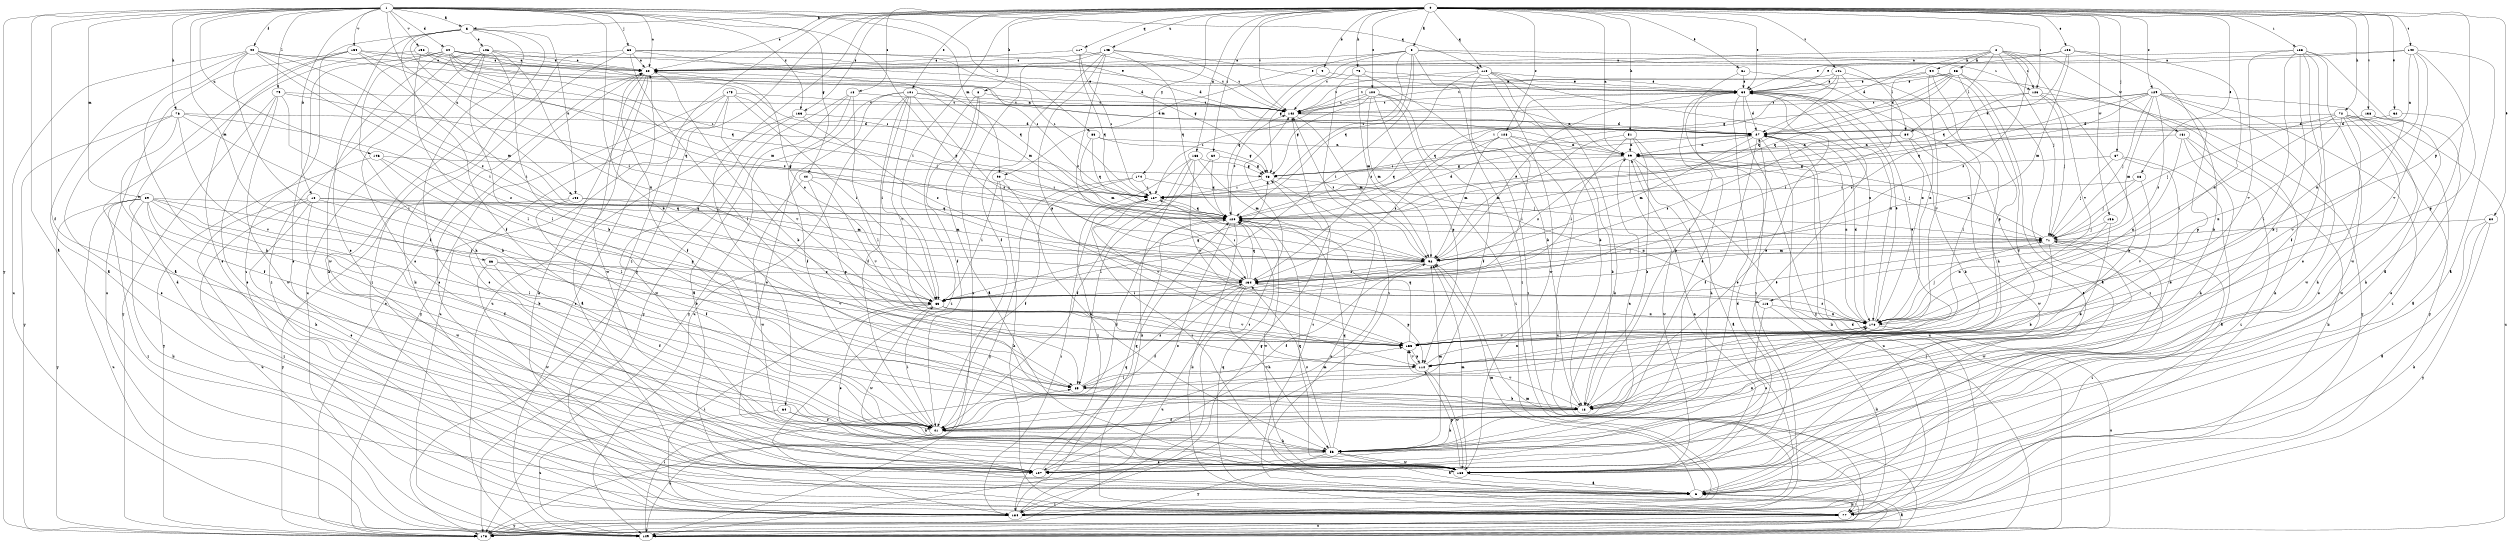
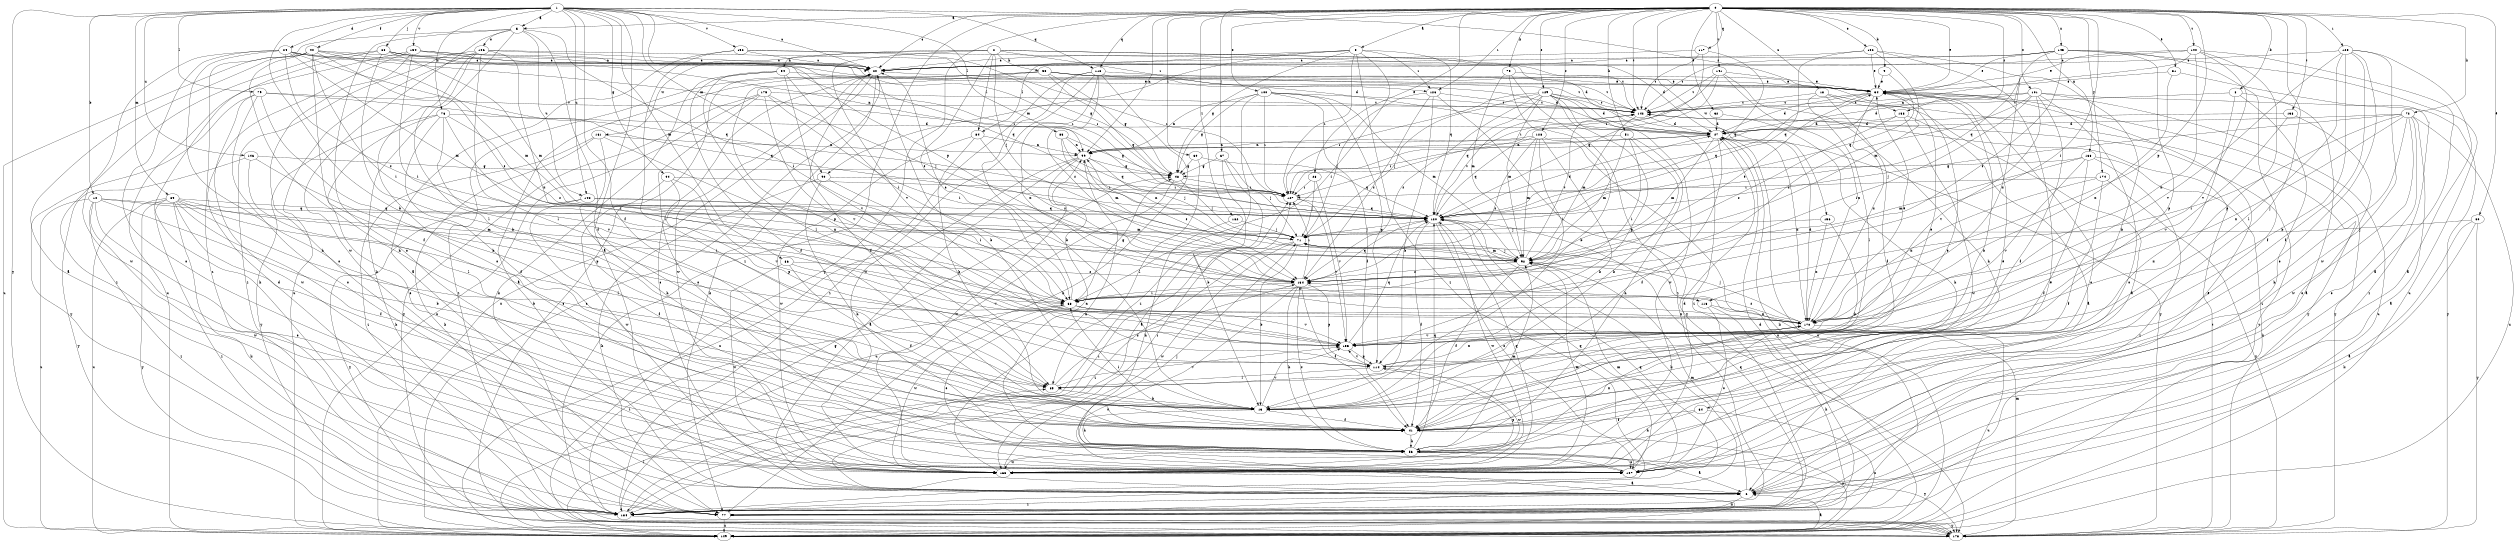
none -> (1235, 219)
(958, 262) -> (2154, 262)
